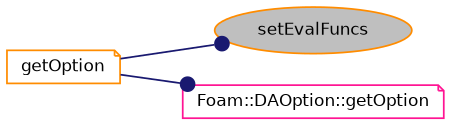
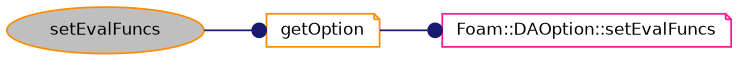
(167, 52) -> (228, 30)
(313, 102) -> (587, 30)
